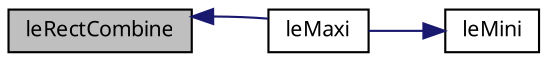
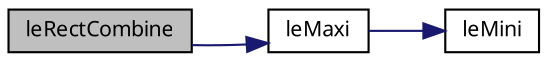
(241, 17) -> (219, 45)
